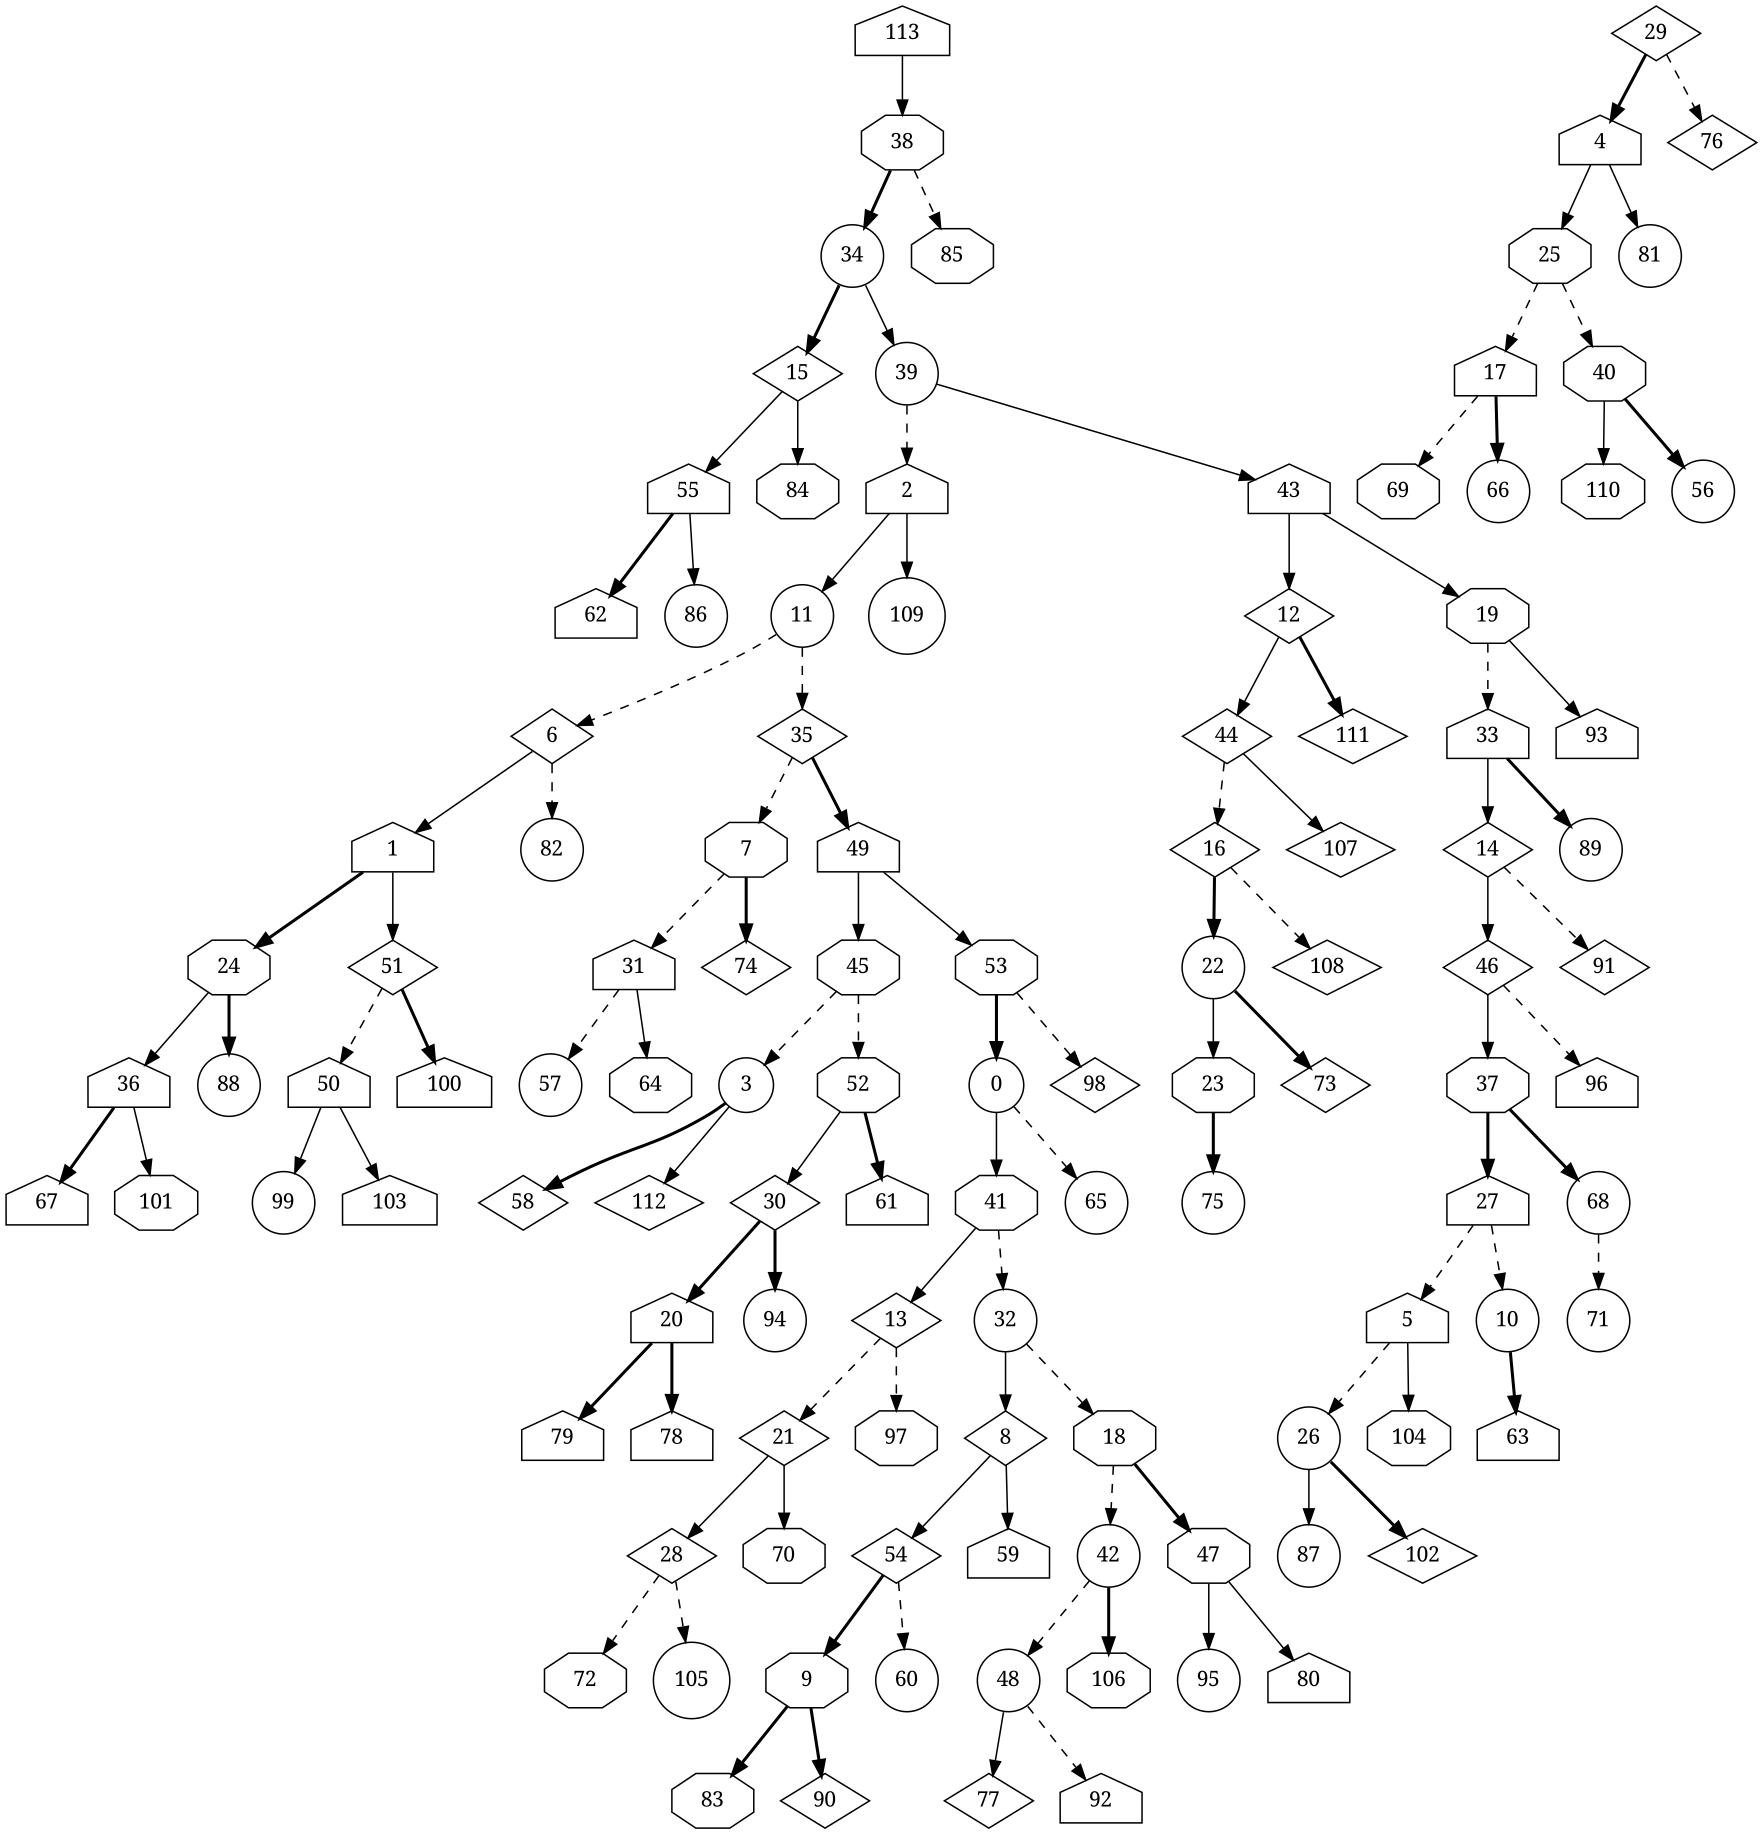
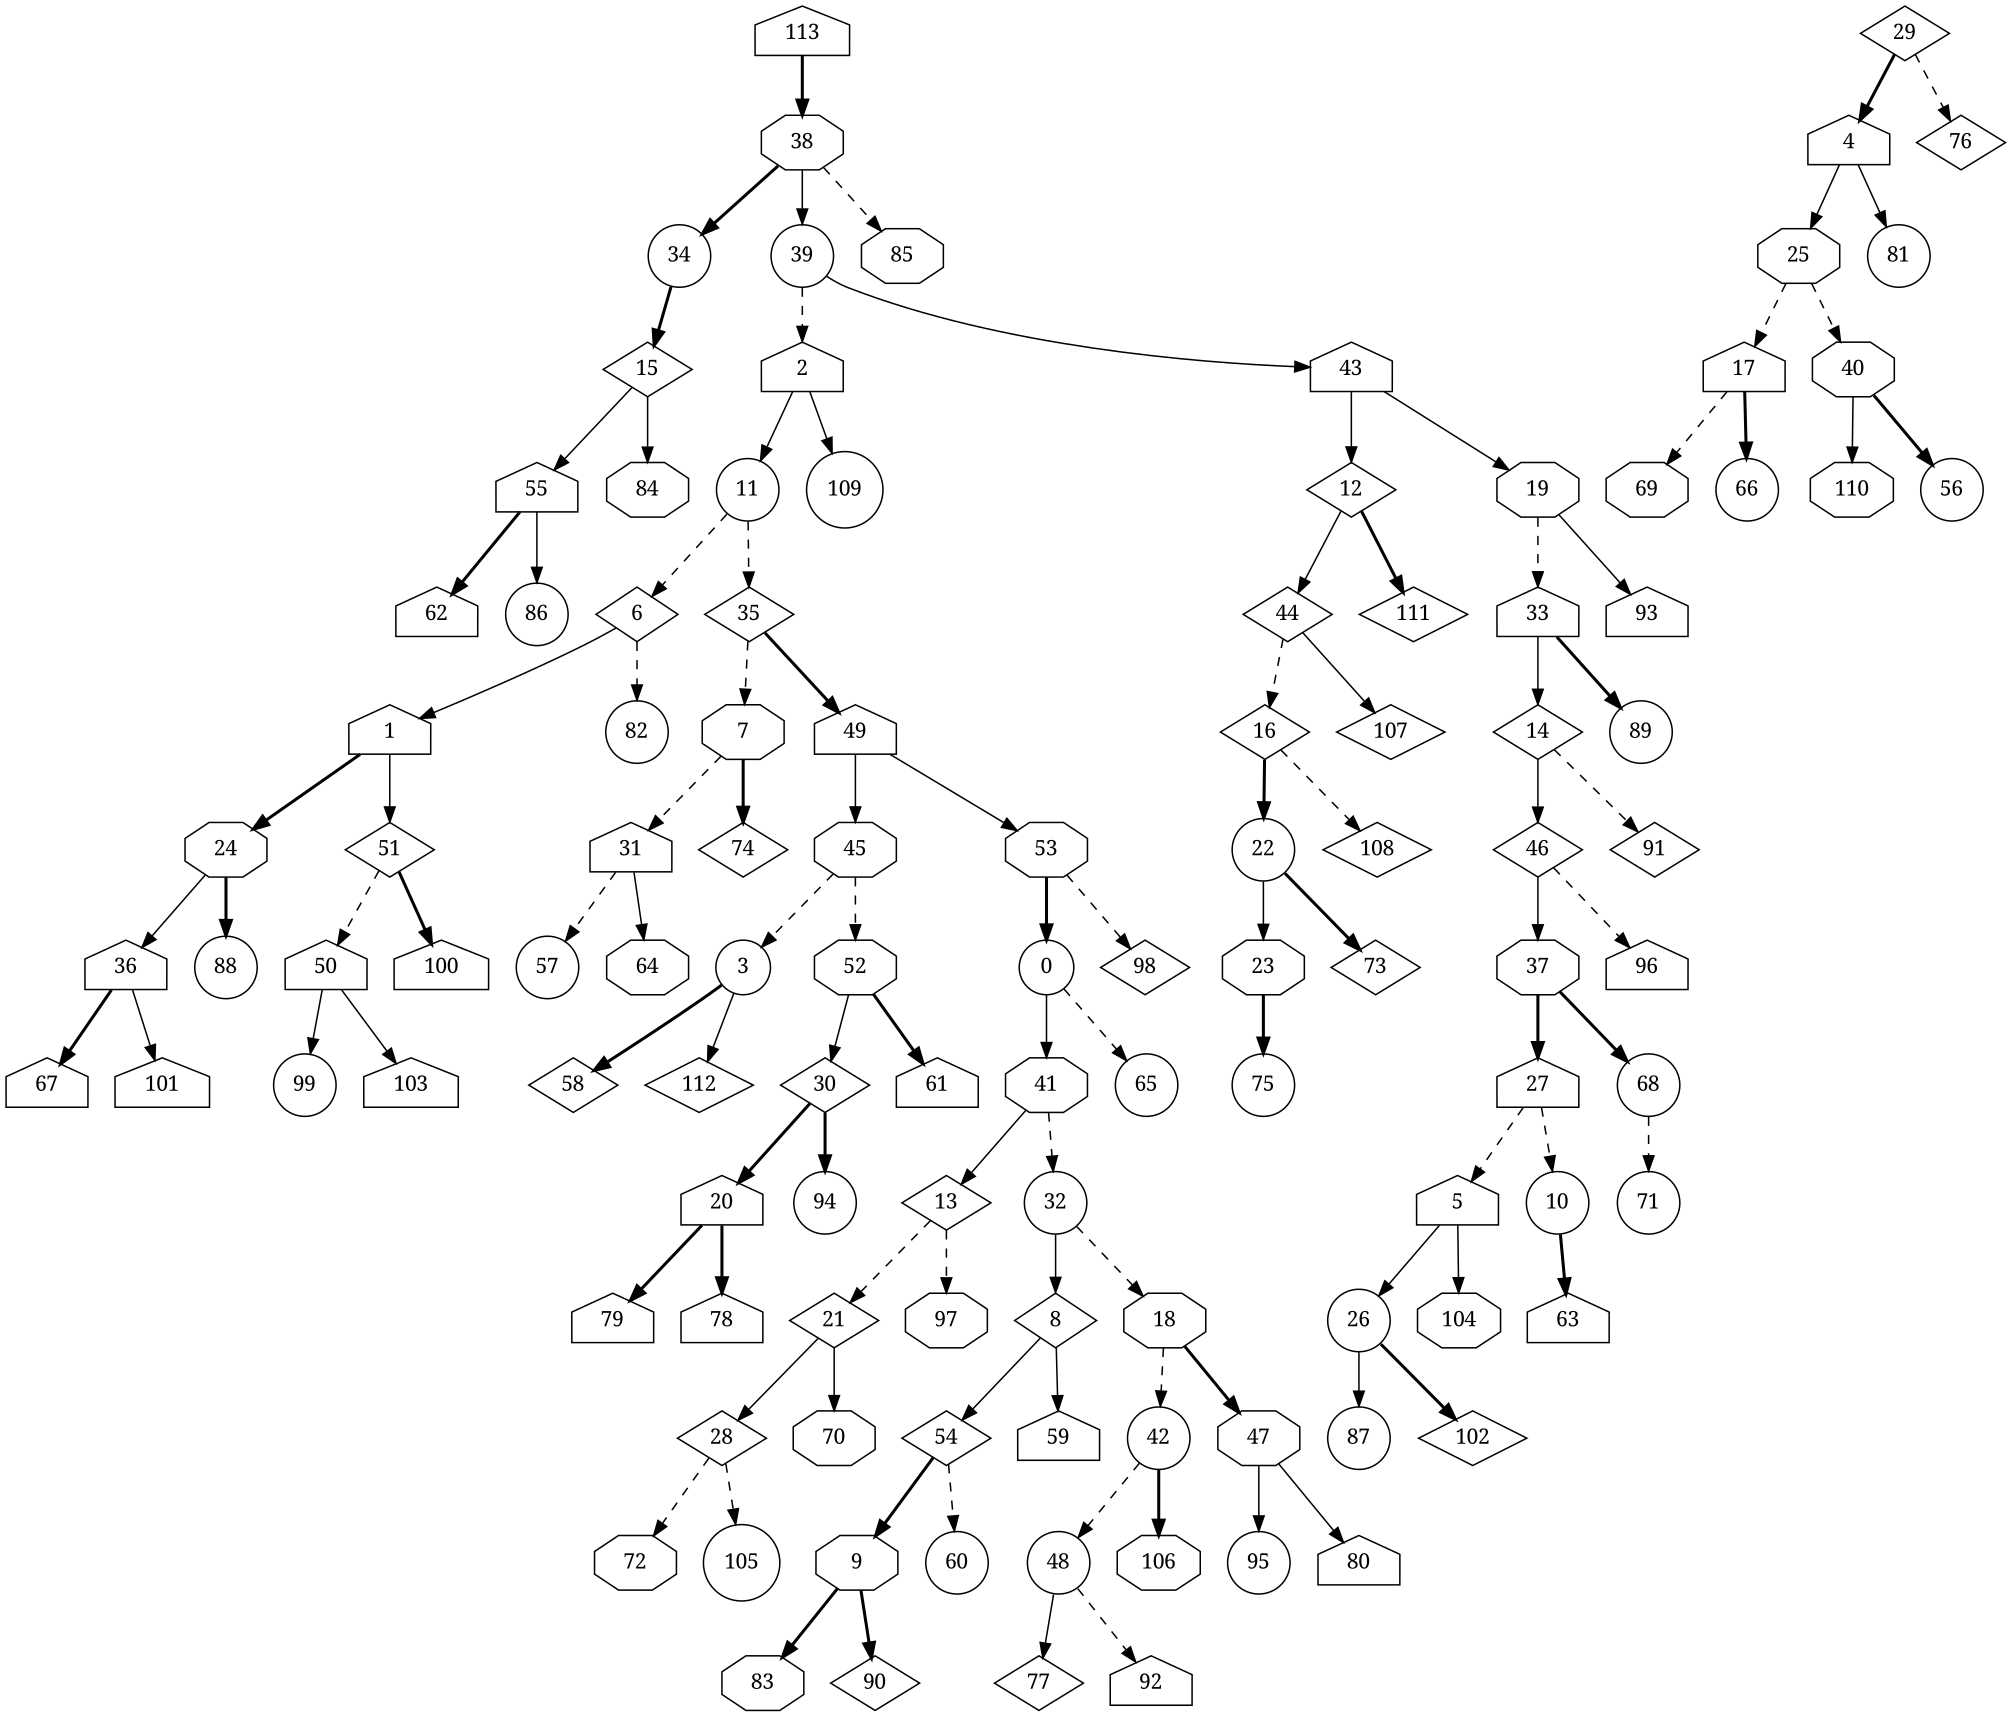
(902, 78) -> (802, 78)
(876, 308) -> (802, 190)
(156, 1203) -> (162, 1085)
(1364, 1372) -> (1414, 1255)
